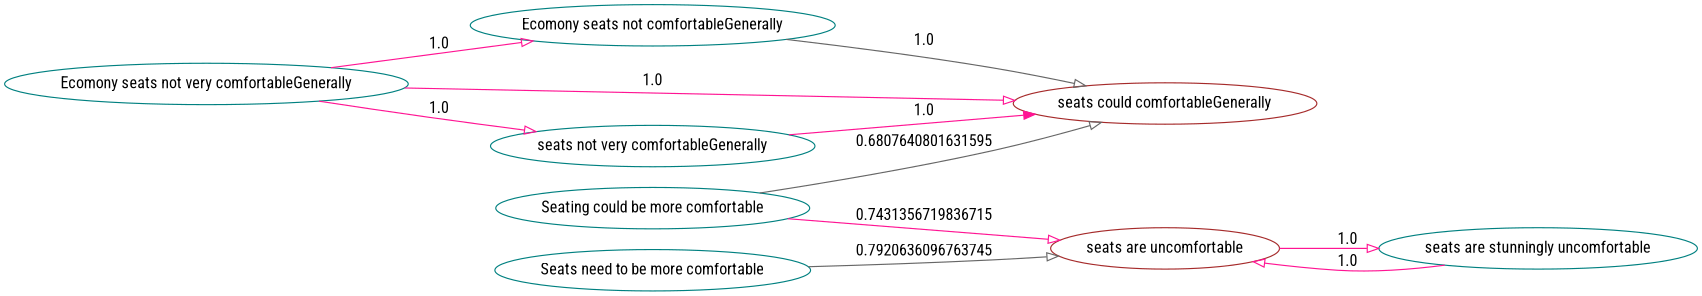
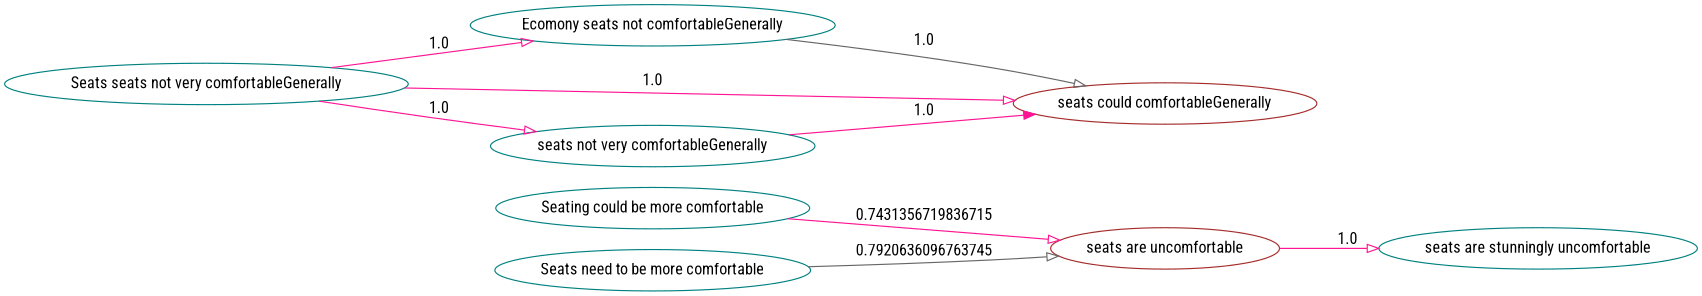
(206, 84) -> (206, 84)
(926, 164) -> none
(1355, 271) -> none
